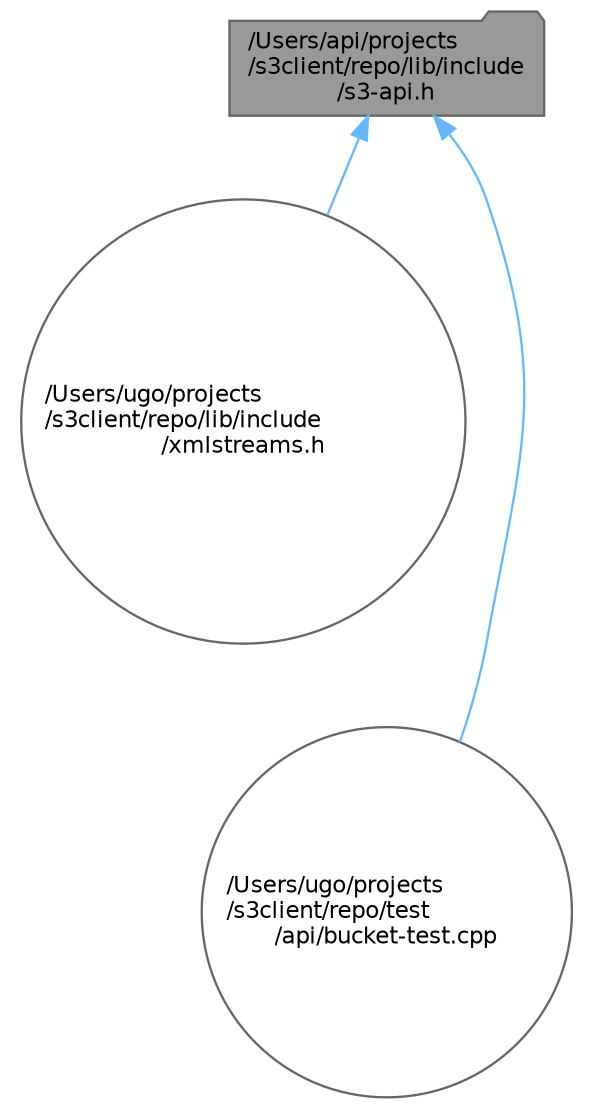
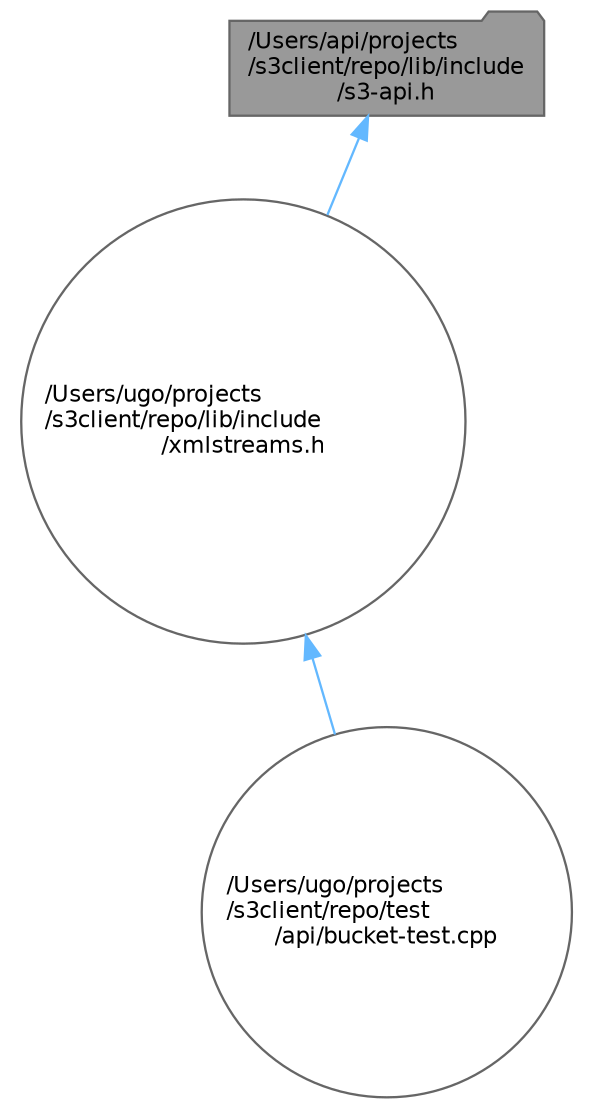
(522, 434) -> (324, 696)
